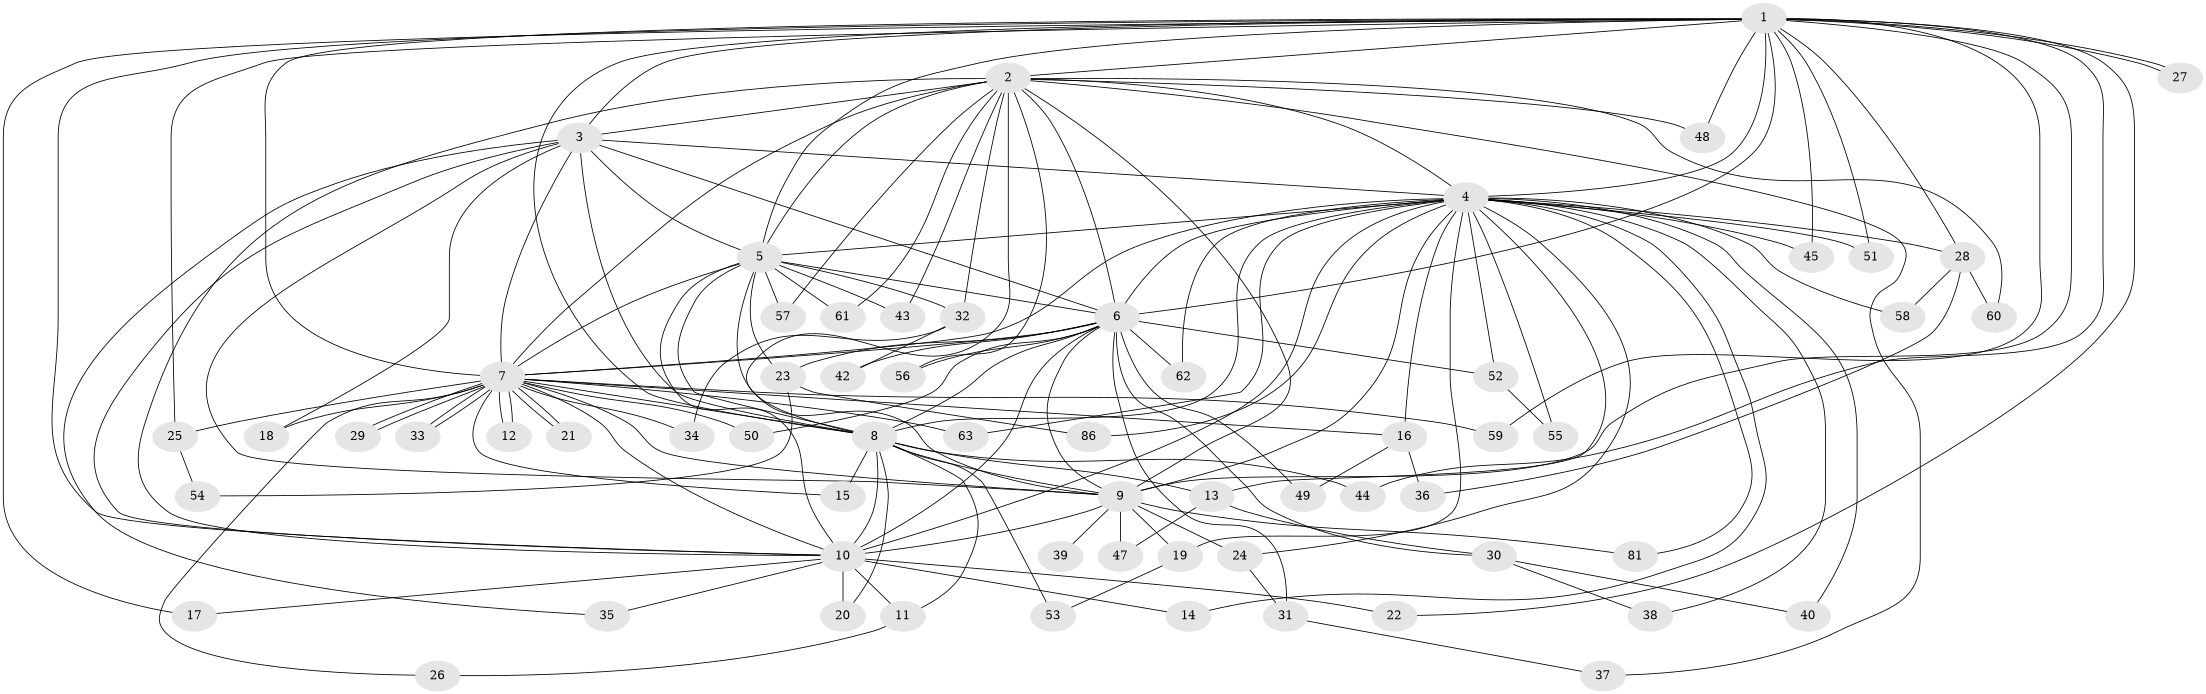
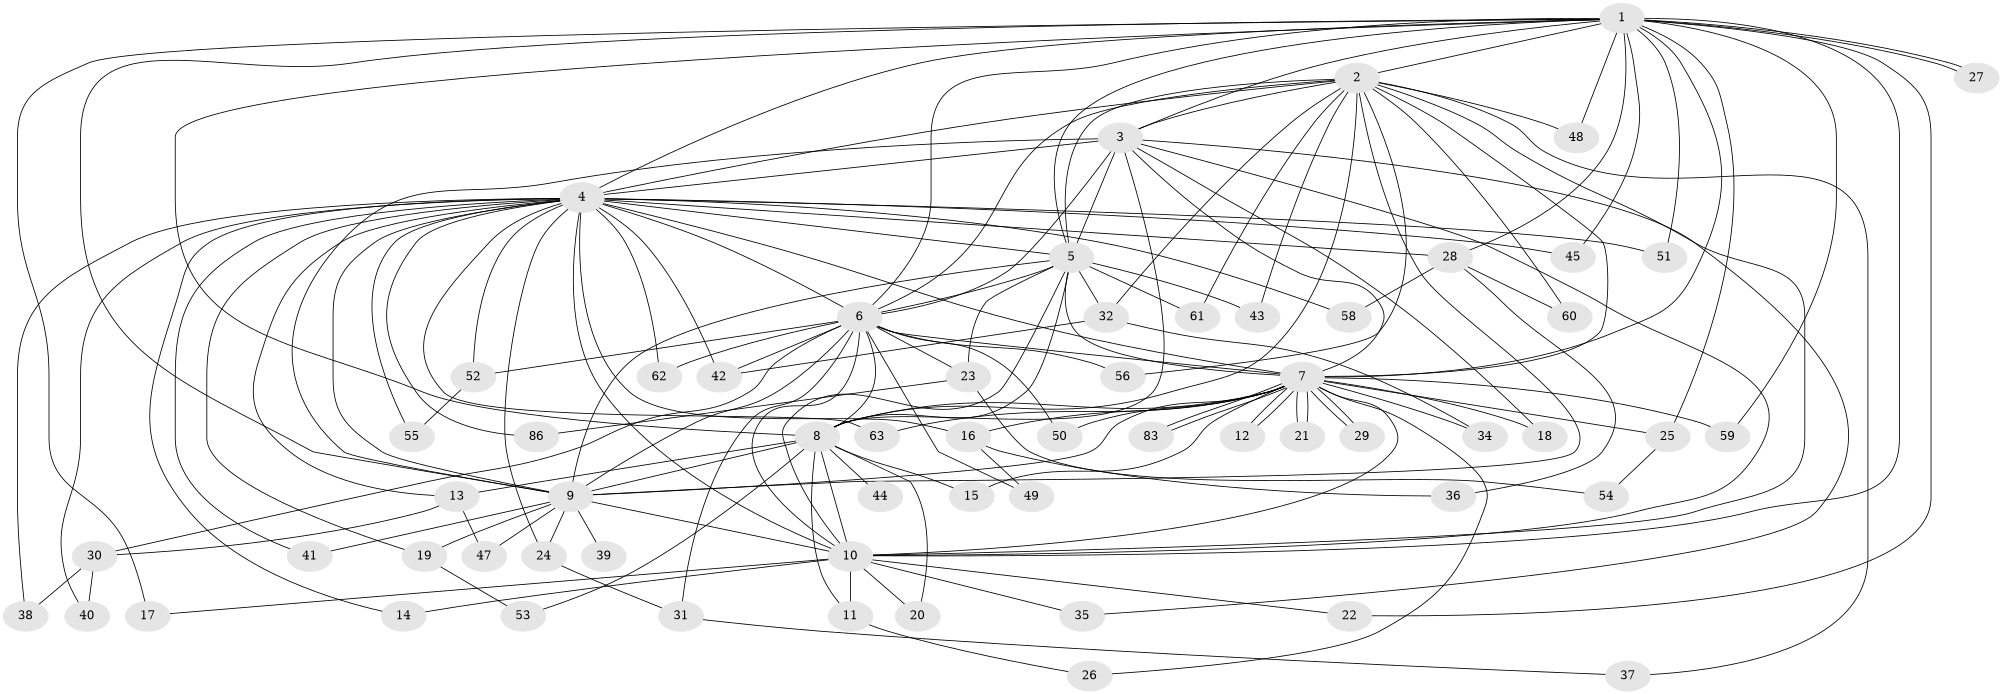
(783, 317) -> none
(2016, 352) -> none
(1223, 381) -> (669, 276)
(418, 437) -> (1151, 437)
(1635, 556) -> (310, 556)
